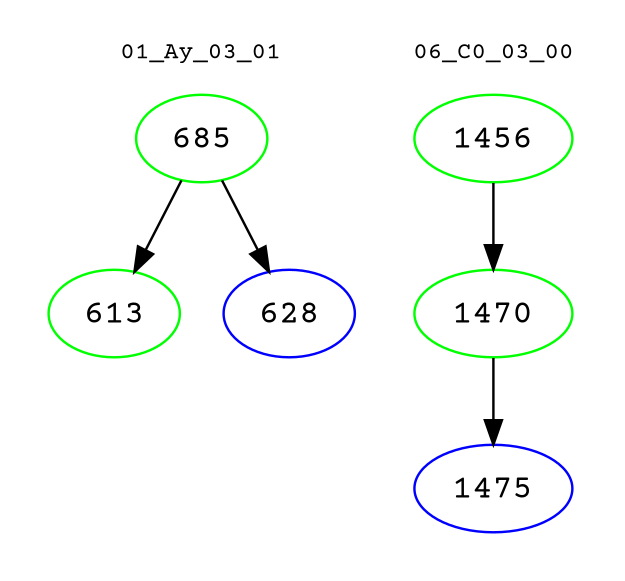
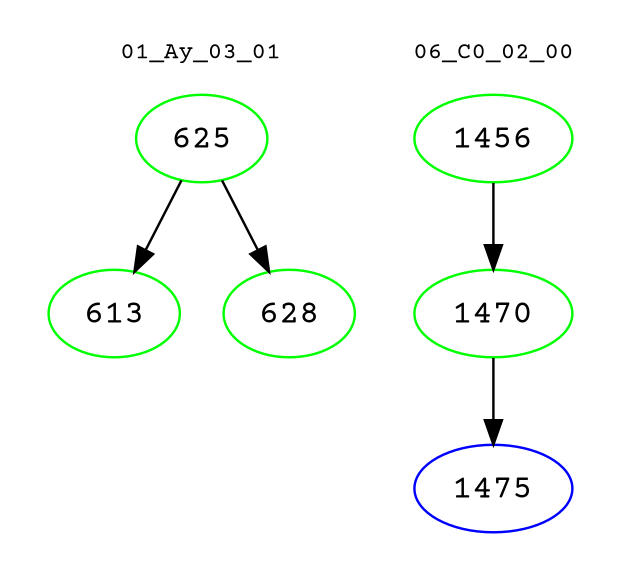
(495, 52) -> (495, 52)
(202, 139) -> (202, 139)
(289, 314) -> (289, 314)
